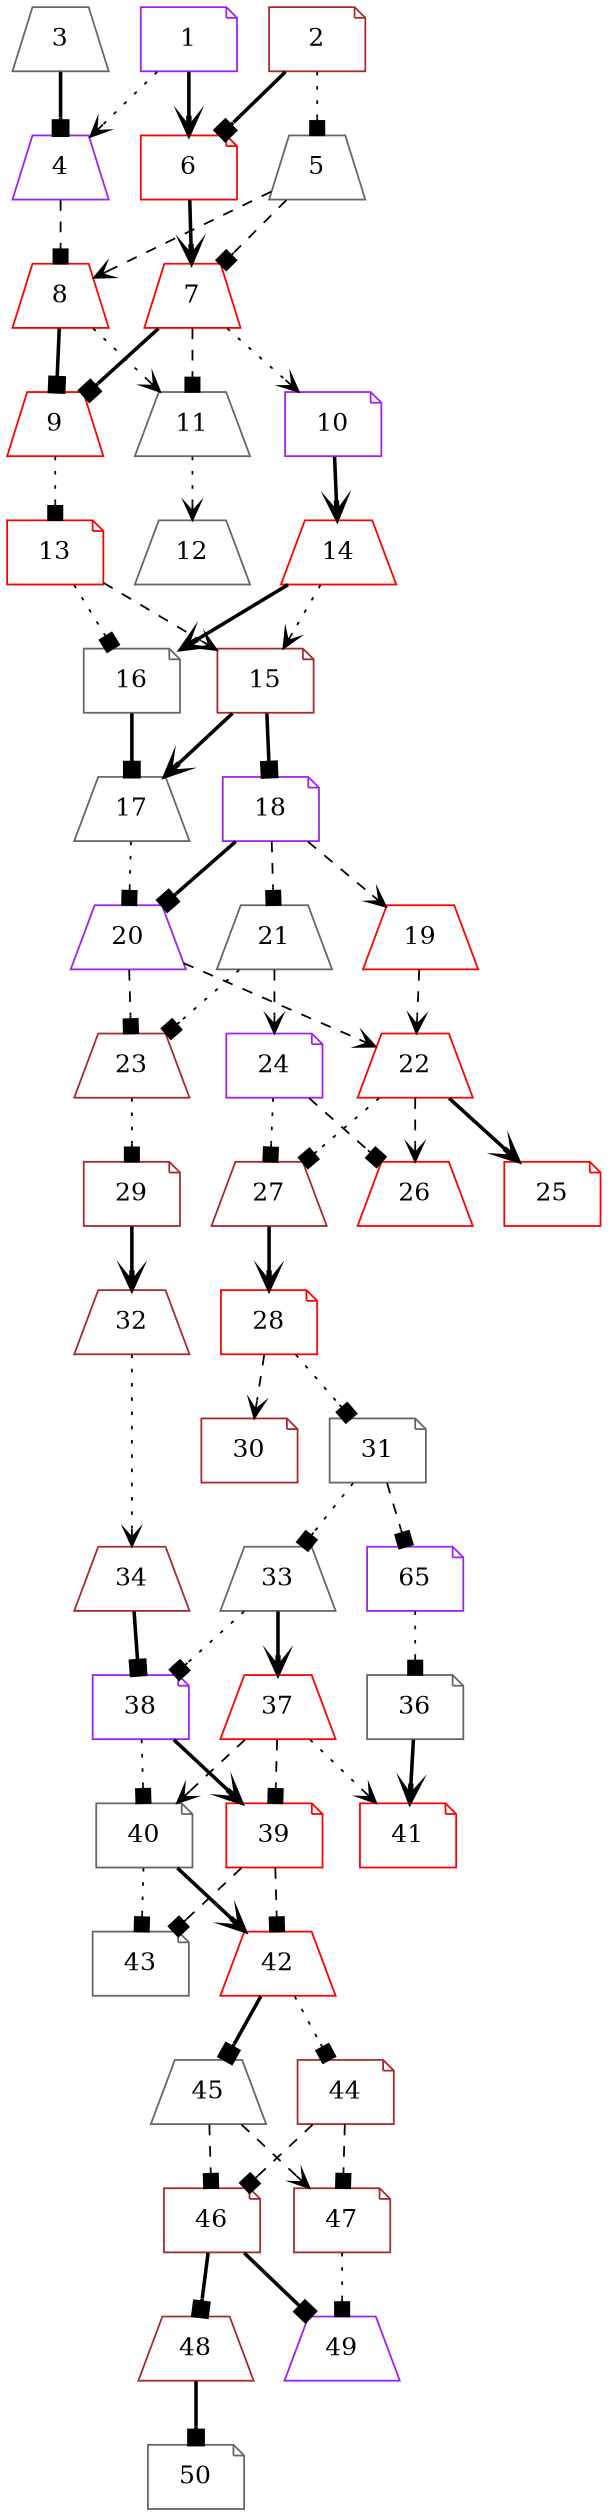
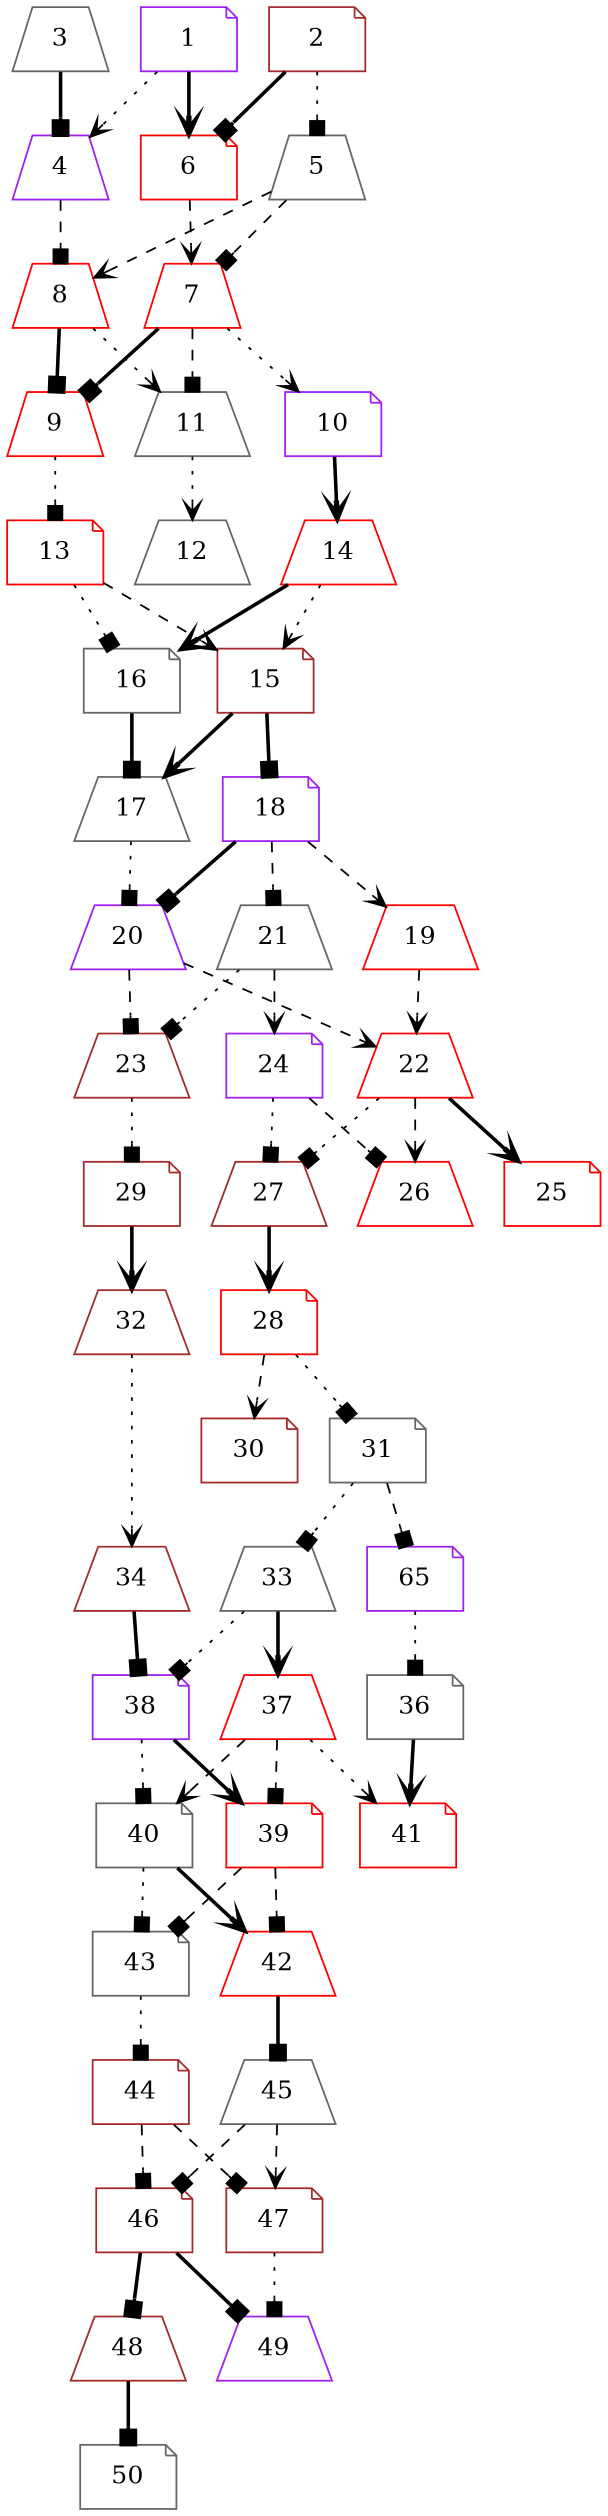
(190, 218) -> (190, 218)
(308, 2020) -> (141, 2019)
